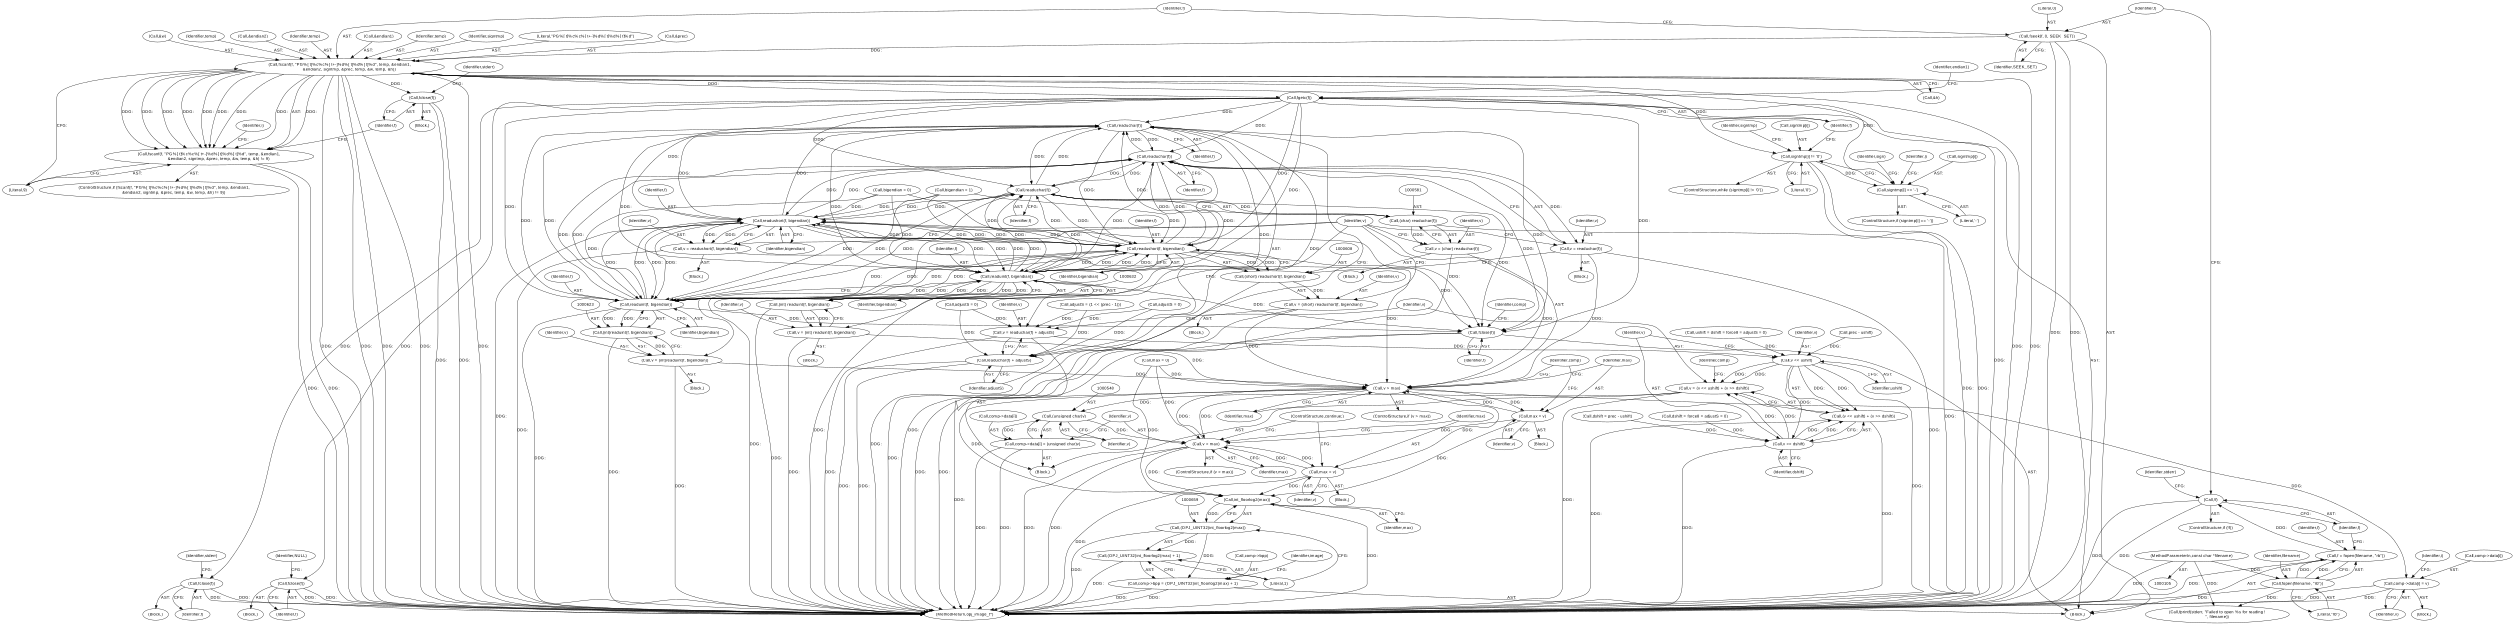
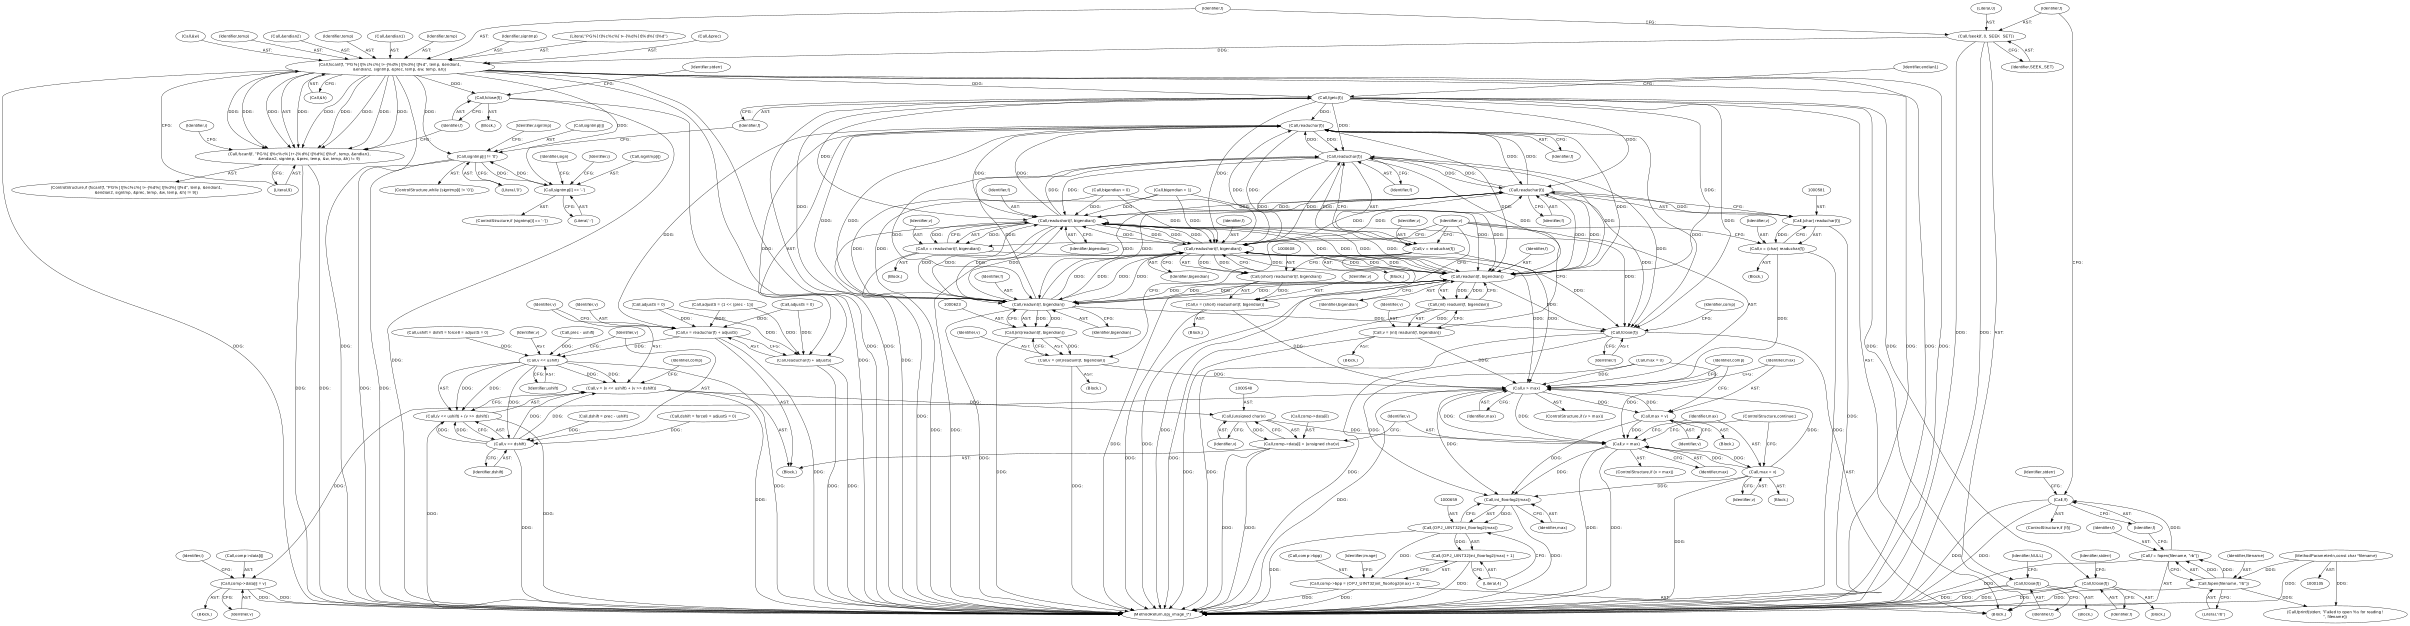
(1871, 173) -> (523, 173)
(1128, 277) -> none
(986, 388) -> none
(1279, 584) -> (1492, 584)
